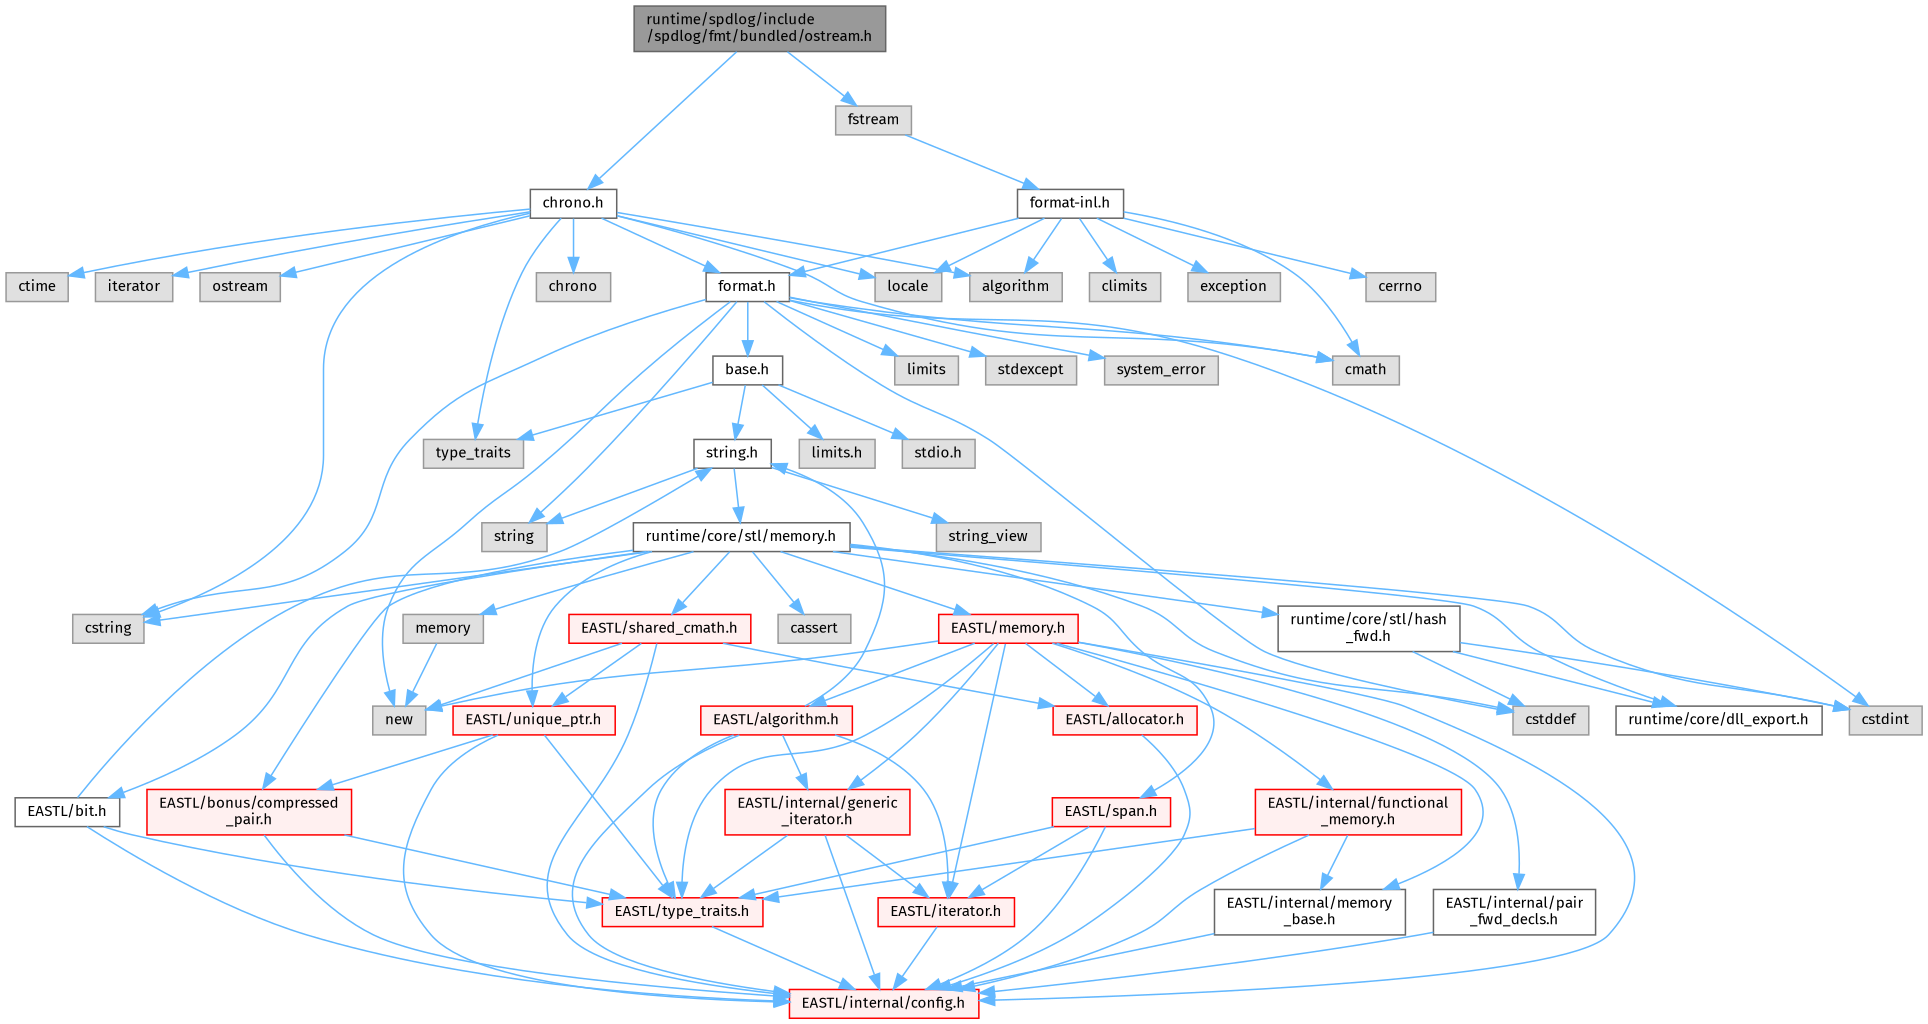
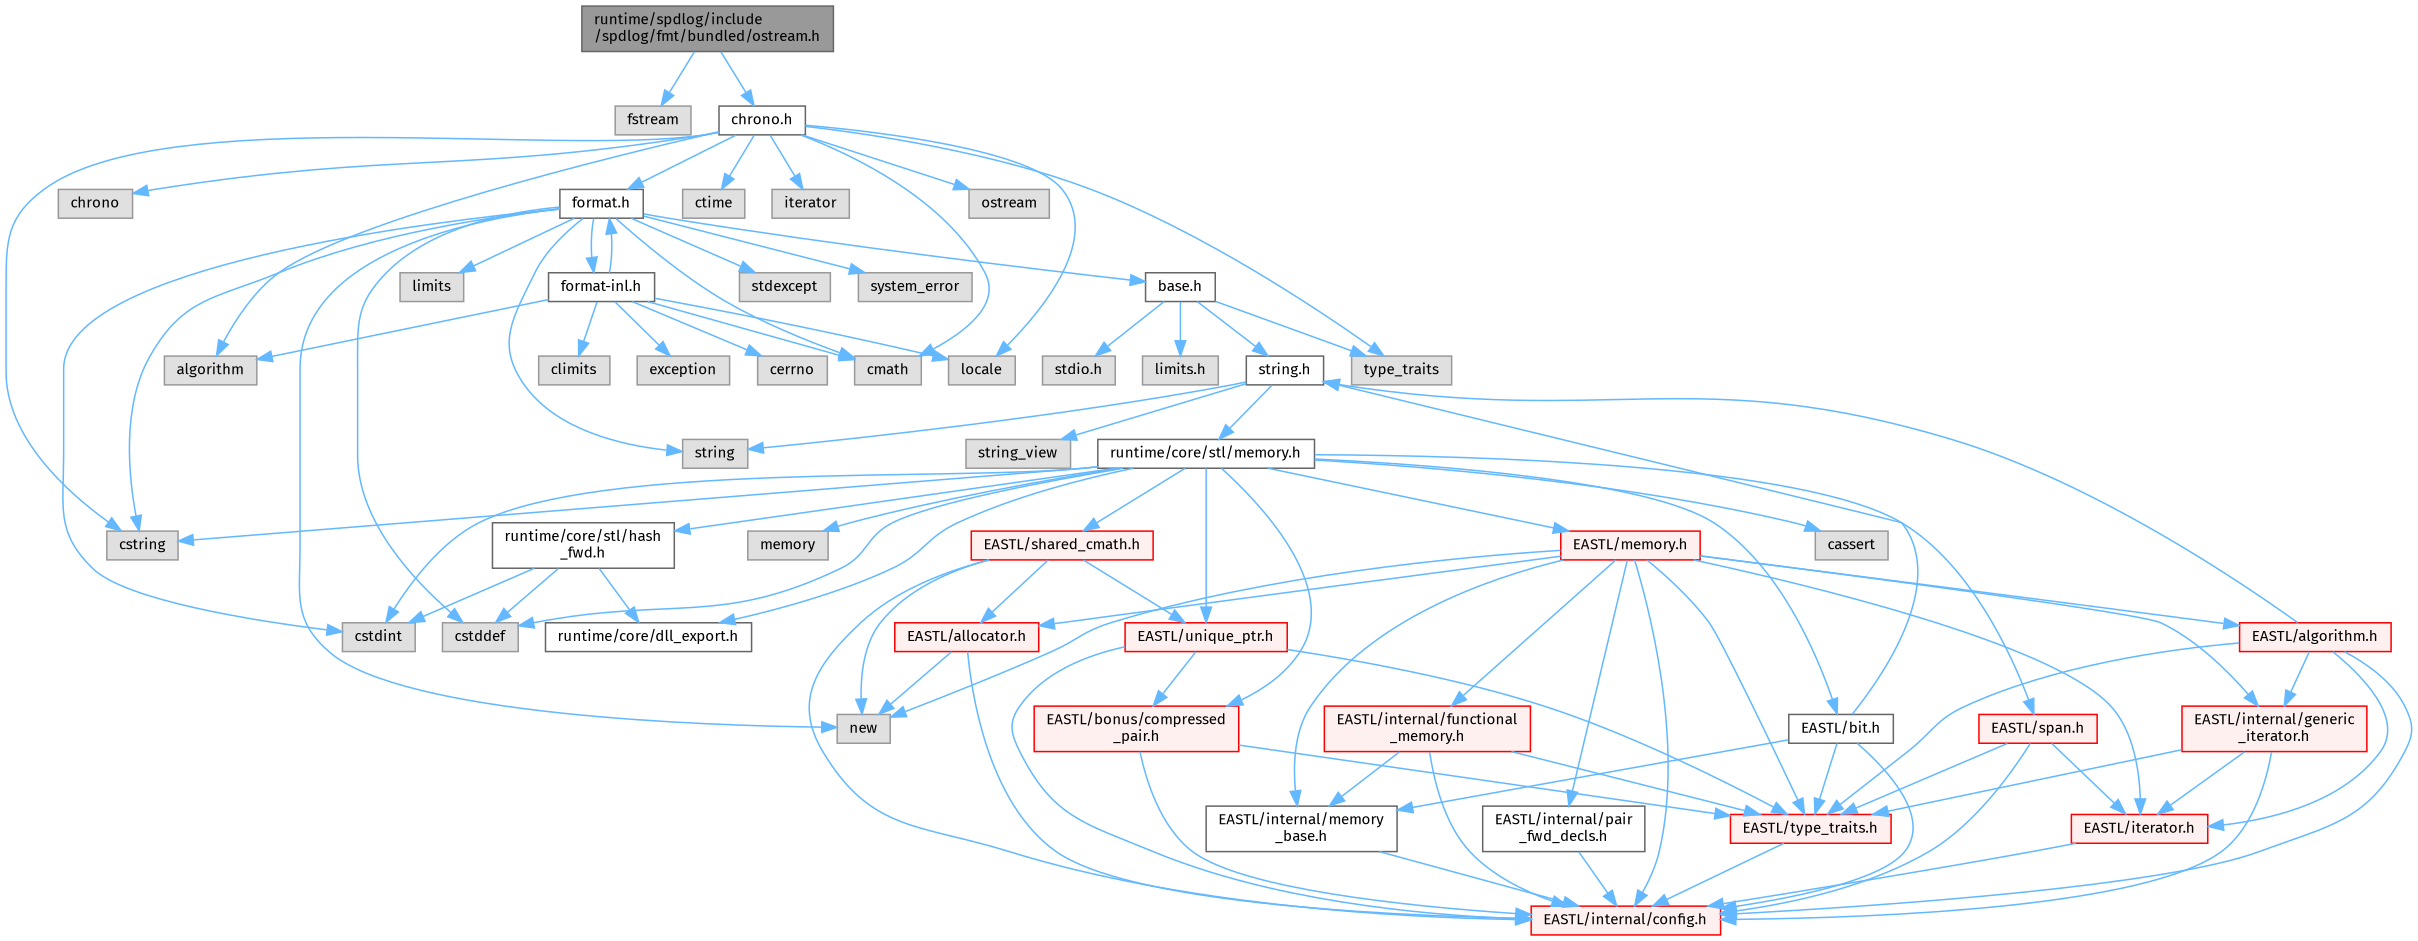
(965, 159) -> (592, 238)
(425, 668) -> (921, 678)
none -> (1629, 769)
